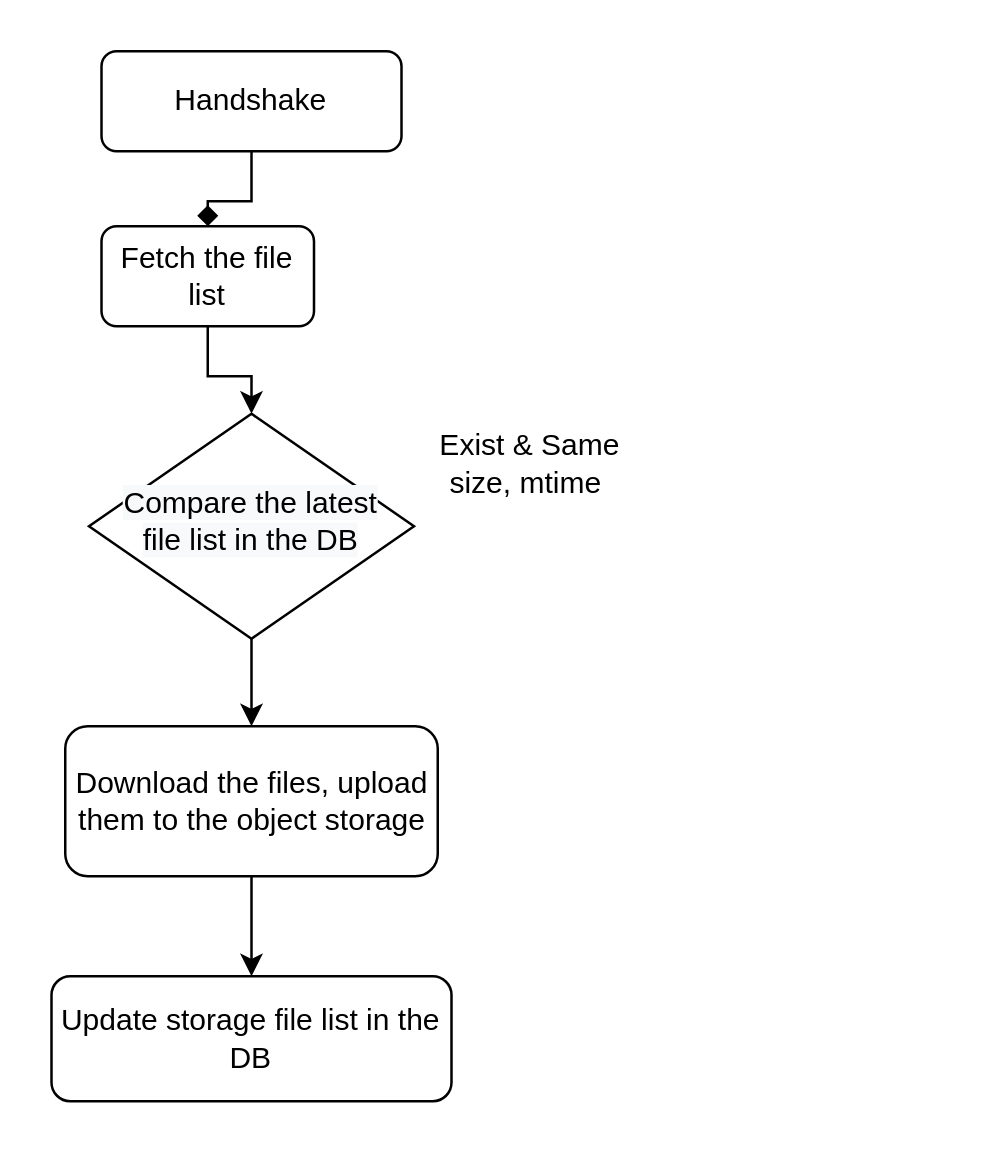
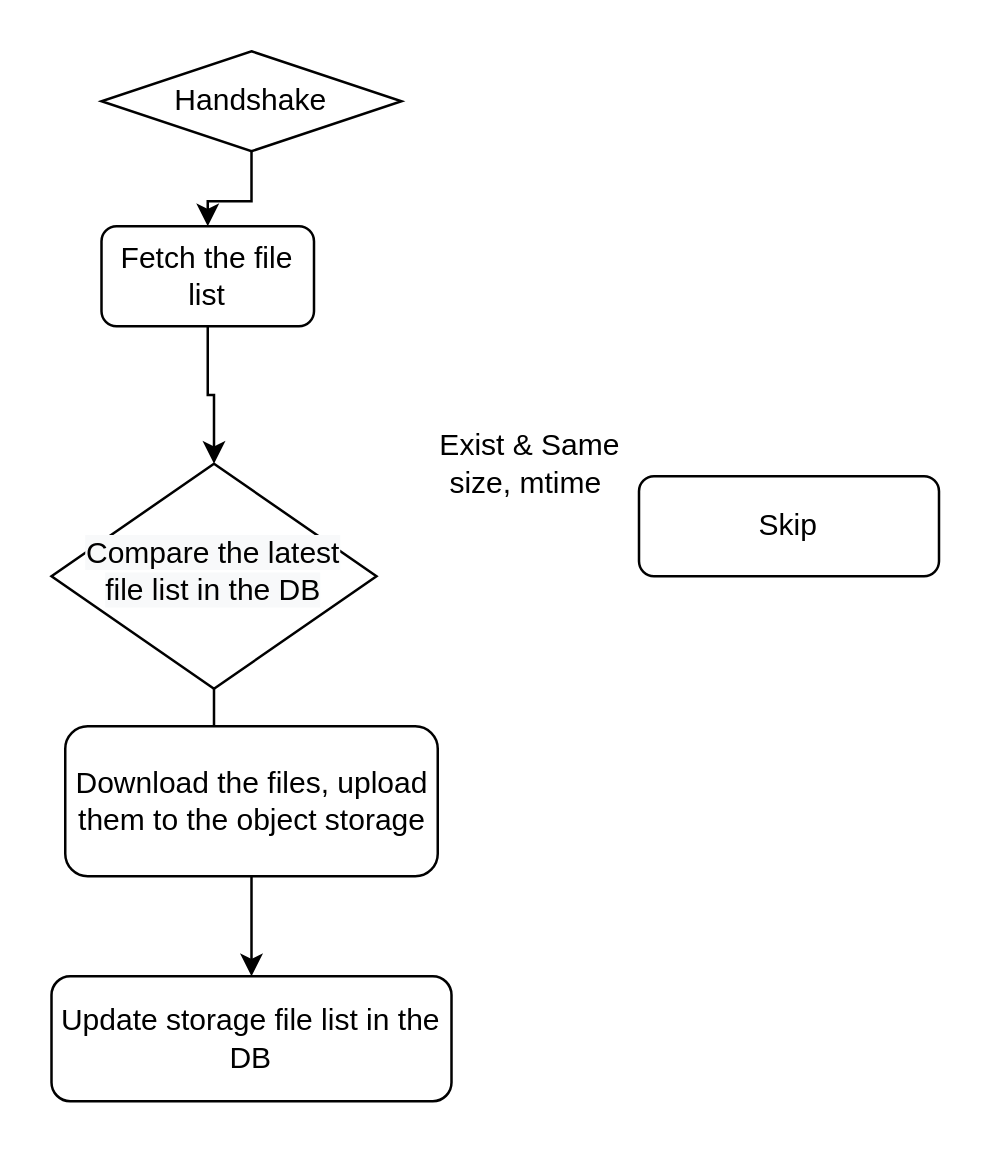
(251, 101) -> (251, 101)
(208, 206) -> (208, 207)
(251, 526) -> (214, 576)
none -> (789, 526)
